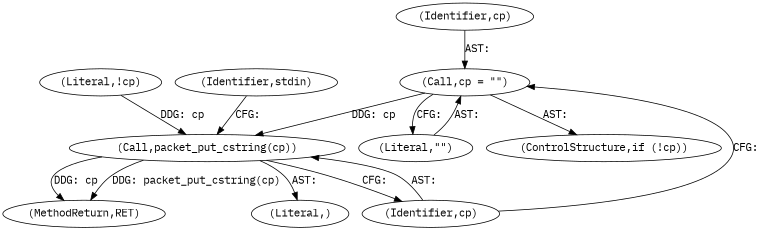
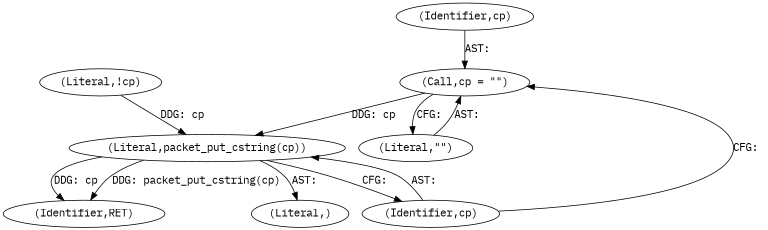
(256, 82) -> none
(207, 148) -> (207, 148)
(604, 148) -> none
(84, 214) -> (84, 214)
